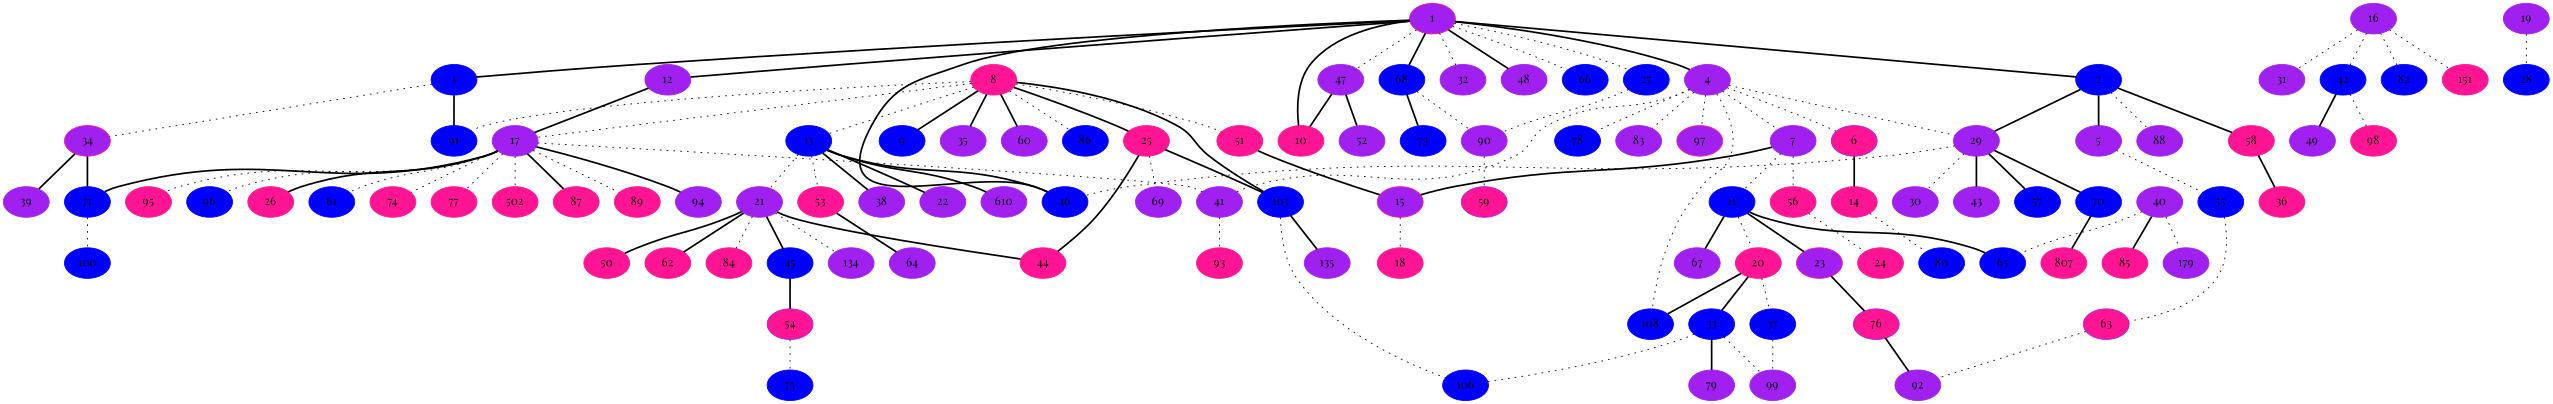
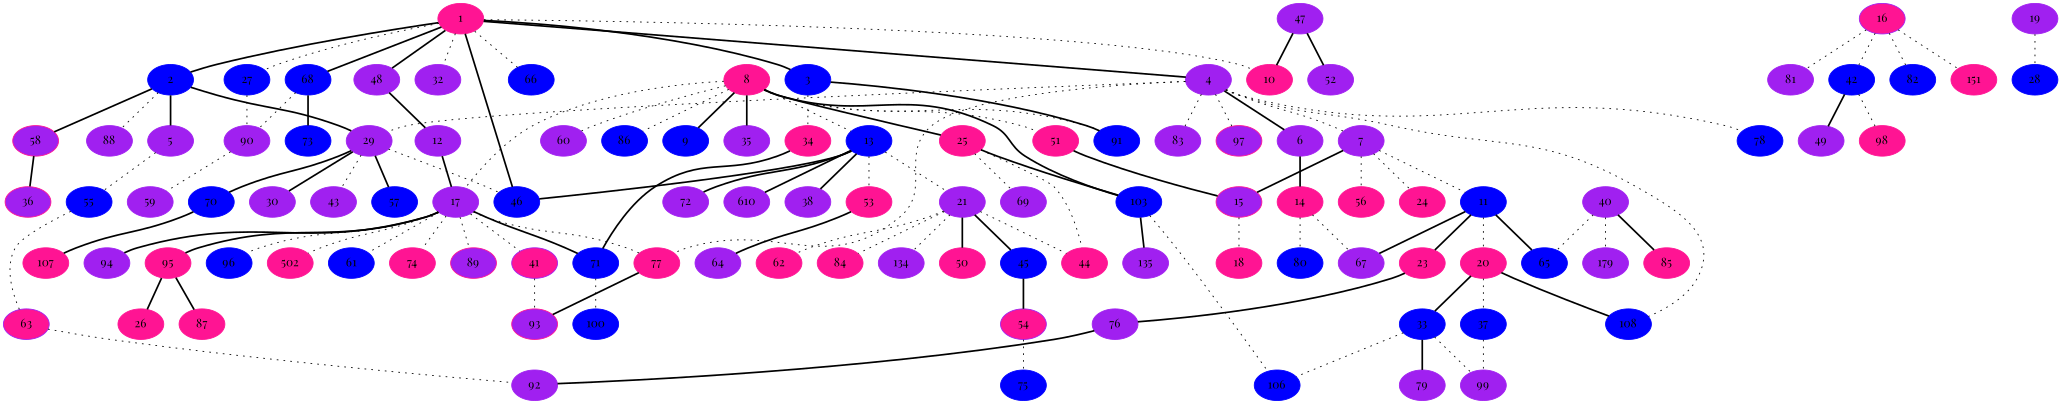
(1432, 19) -> (461, 19)
(2374, 19) -> (1882, 19)
(1328, 49) -> (870, 29)
(1387, 49) -> none
(978, 54) -> (407, 110)
(2282, 80) -> (1791, 80)
(1782, 109) -> (1254, 110)
(1009, 110) -> (674, 99)
(87, 141) -> (808, 141)
(1854, 141) -> (1300, 141)
(2251, 141) -> (36, 141)
(332, 171) -> (312, 233)
(393, 171) -> (154, 294)
(546, 171) -> (185, 294)
(1946, 171) -> (321, 171)
(1976, 172) -> (351, 171)
(1461, 174) -> (916, 159)
(26, 202) -> none
(637, 202) -> (474, 263)
(943, 202) -> (686, 202)
(1219, 202) -> (535, 263)
(1484, 202) -> (150, 202)
(2282, 202) -> (28, 202)
(1103, 208) -> (1048, 183)
none -> (1331, 232)
(714, 233) -> (859, 234)
(1844, 237) -> (1392, 171)
(898, 240) -> (1023, 232)
(1219, 263) -> (535, 324)
(1819, 263) -> (1422, 263)
(2064, 263) -> (46, 263)
none -> (602, 290)
(1876, 324) -> (1115, 324)
